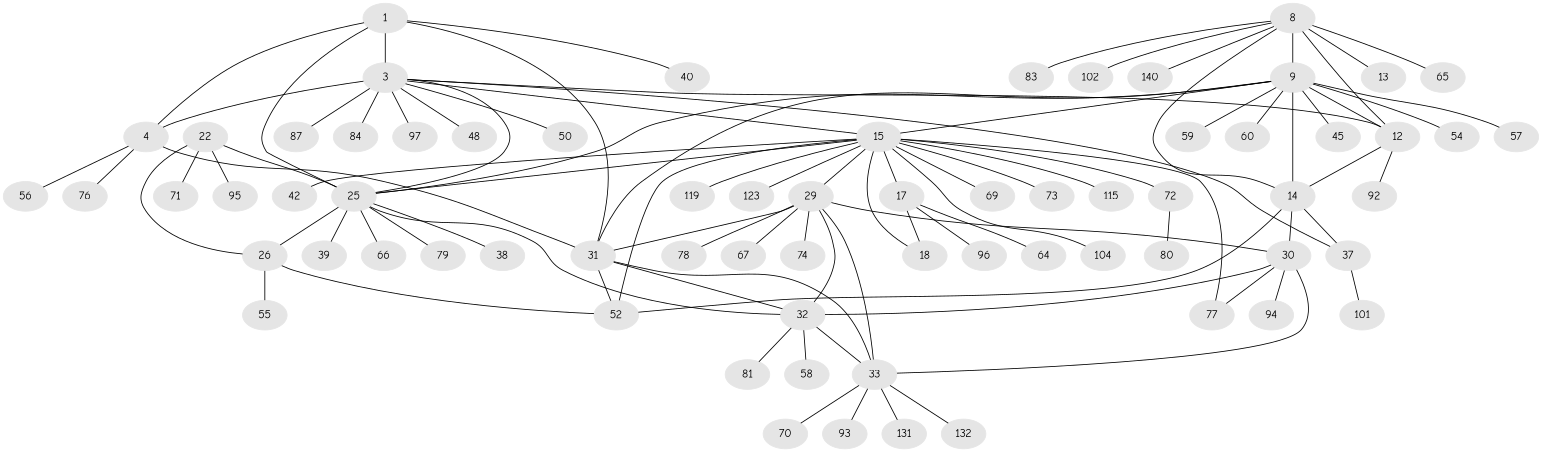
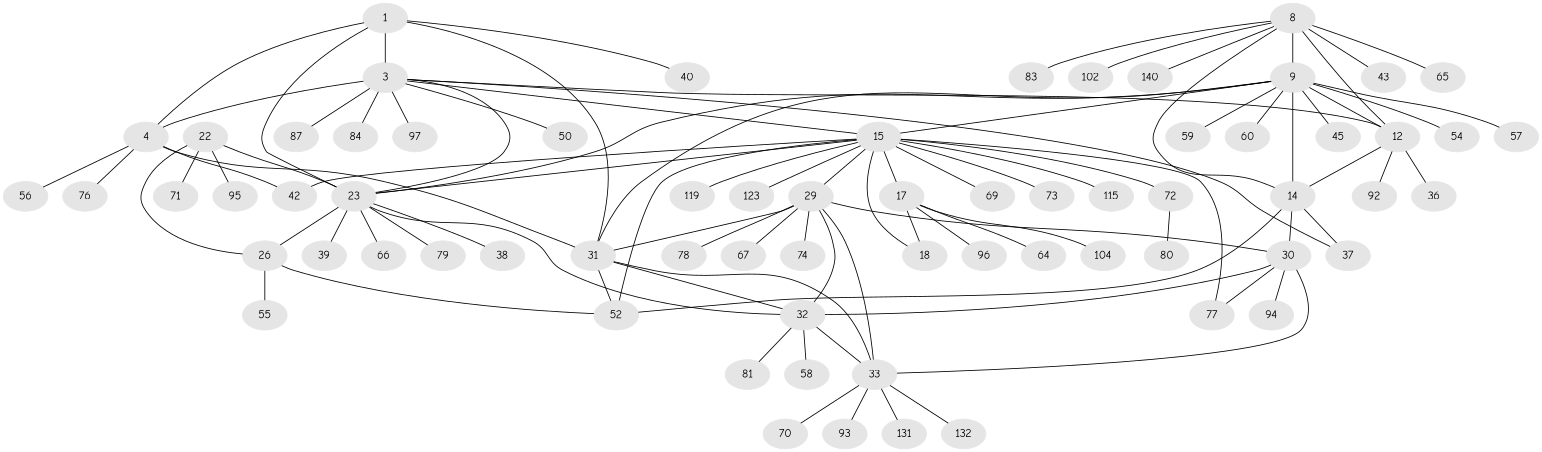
(1384, 78) -> (1384, 78)
(474, 137) -> none
none -> (229, 169)
(354, 196) -> (354, 196)
none -> (1434, 196)
(978, 219) -> (1003, 225)
(1362, 315) -> none
